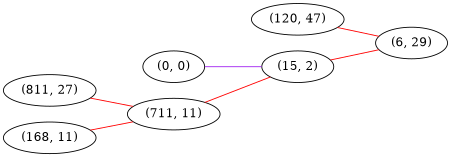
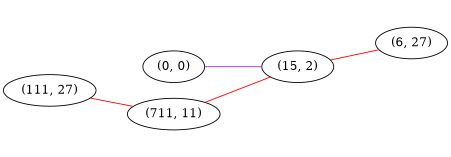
(298, 19) -> none
(412, 43) -> (412, 43)
(50, 90) -> (50, 90)
(50, 138) -> none
